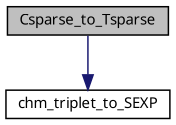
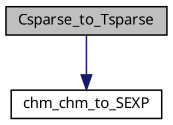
(88, 104) -> (86, 104)
